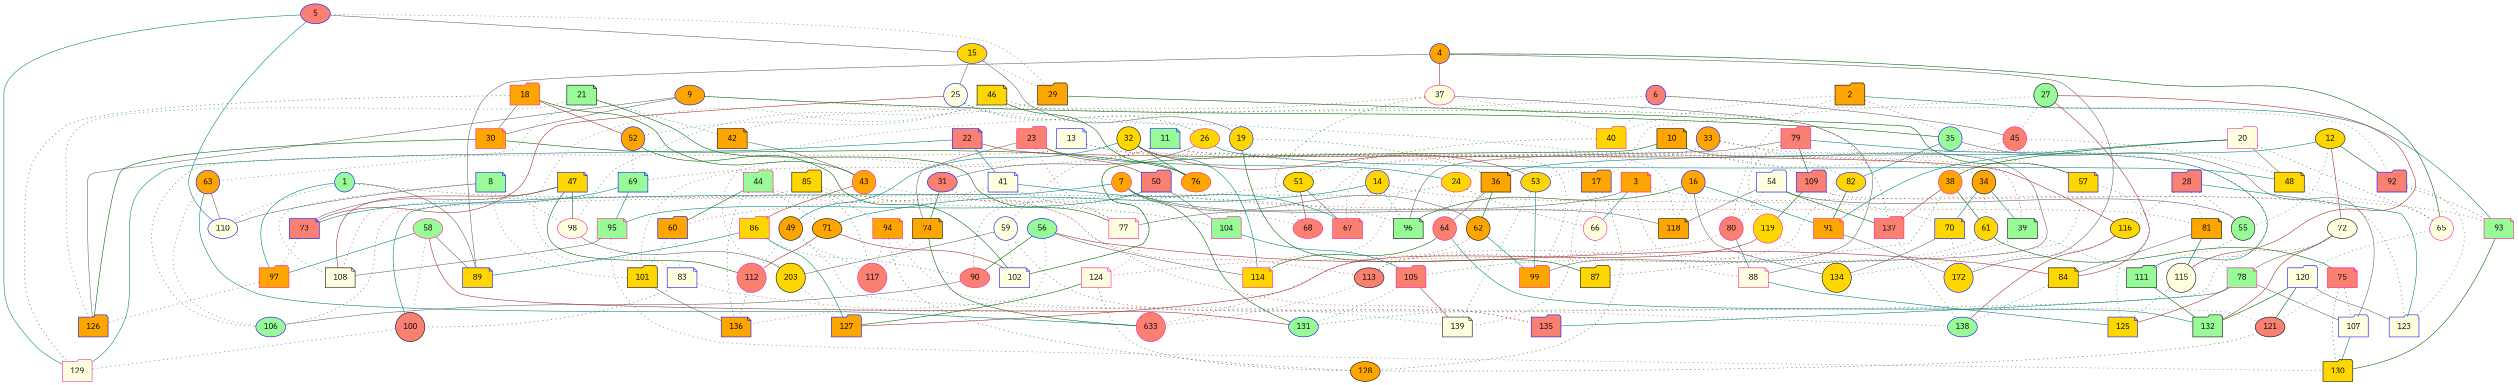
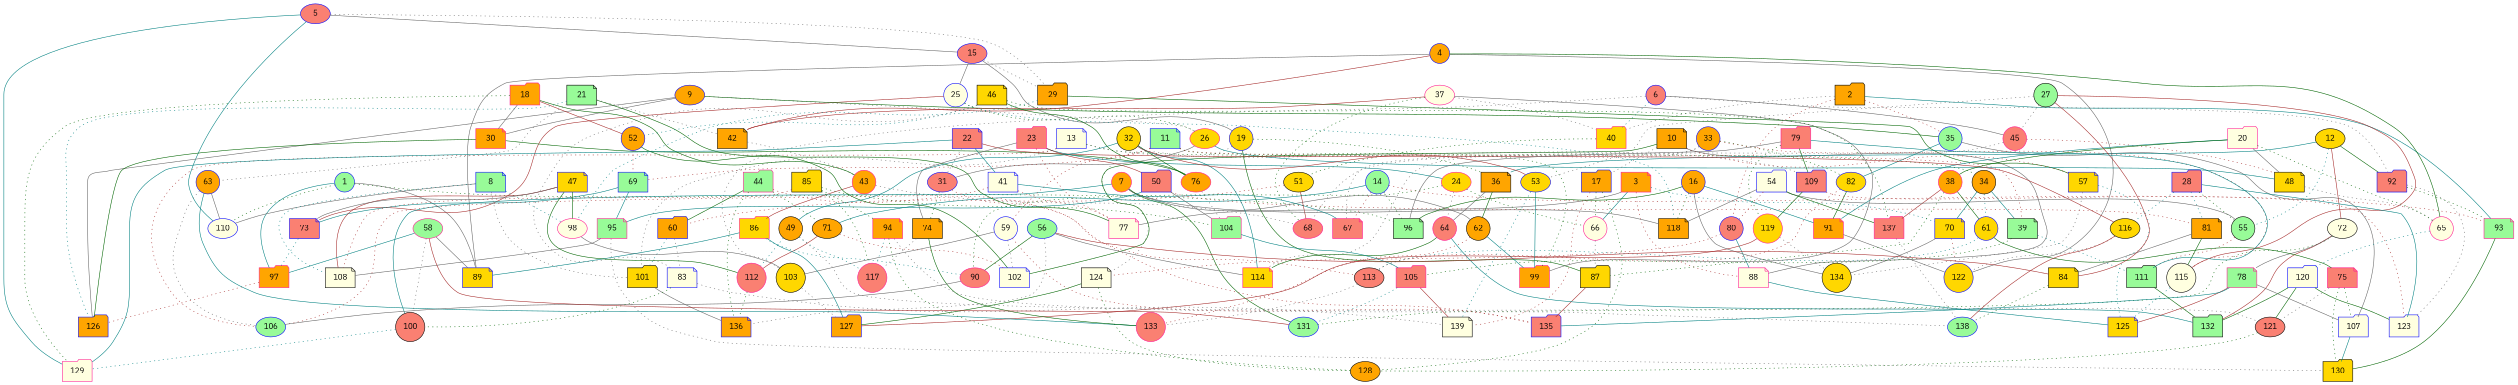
(972, 53) -> (972, 53)
(1440, 74) -> (1106, 103)
(1255, 108) -> (1255, 108)
(663, 119) -> (663, 119)
(802, 155) -> (802, 155)
(1377, 182) -> (1377, 182)
(270, 204) -> (270, 204)
(1322, 204) -> none
(933, 212) -> (933, 212)
(1731, 229) -> (1731, 229)
(939, 251) -> (939, 251)
(791, 278) -> (791, 278)
(1096, 278) -> (1096, 278)
(1959, 278) -> (1959, 278)
none -> (1568, 305)
(2353, 305) -> (2353, 305)
(1151, 327) -> (1151, 327)
